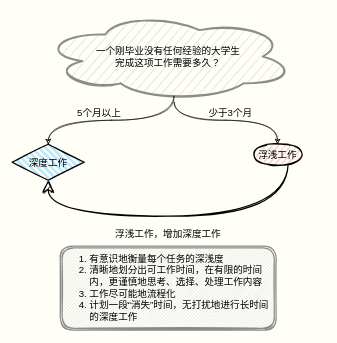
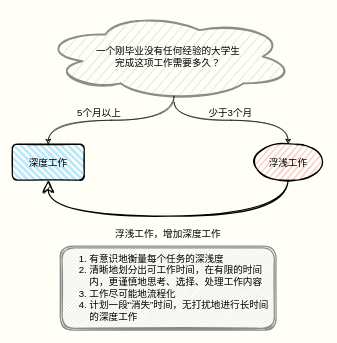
(278, 155) -> (288, 162)
(48, 162) -> (48, 162)
